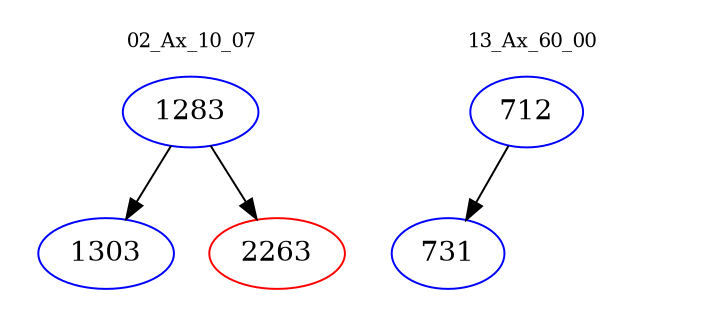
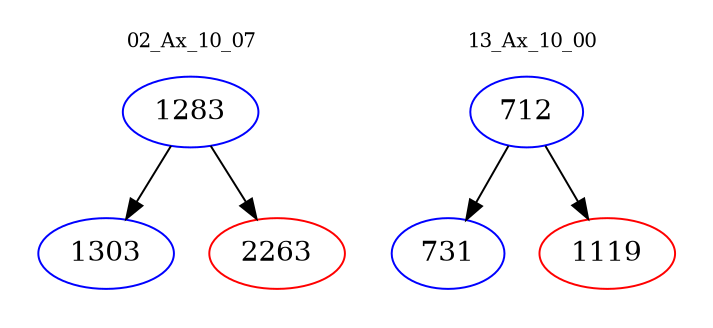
(533, 42) -> (533, 42)
none -> (607, 254)
